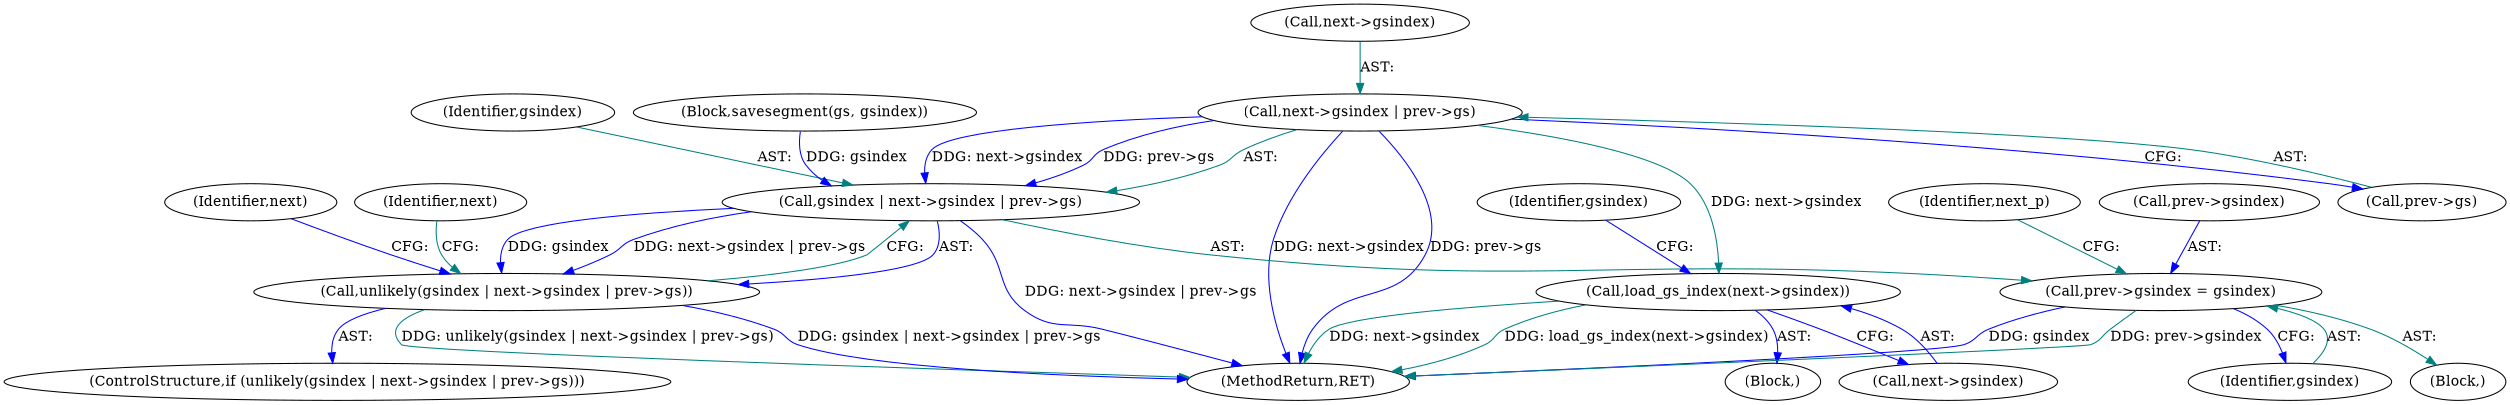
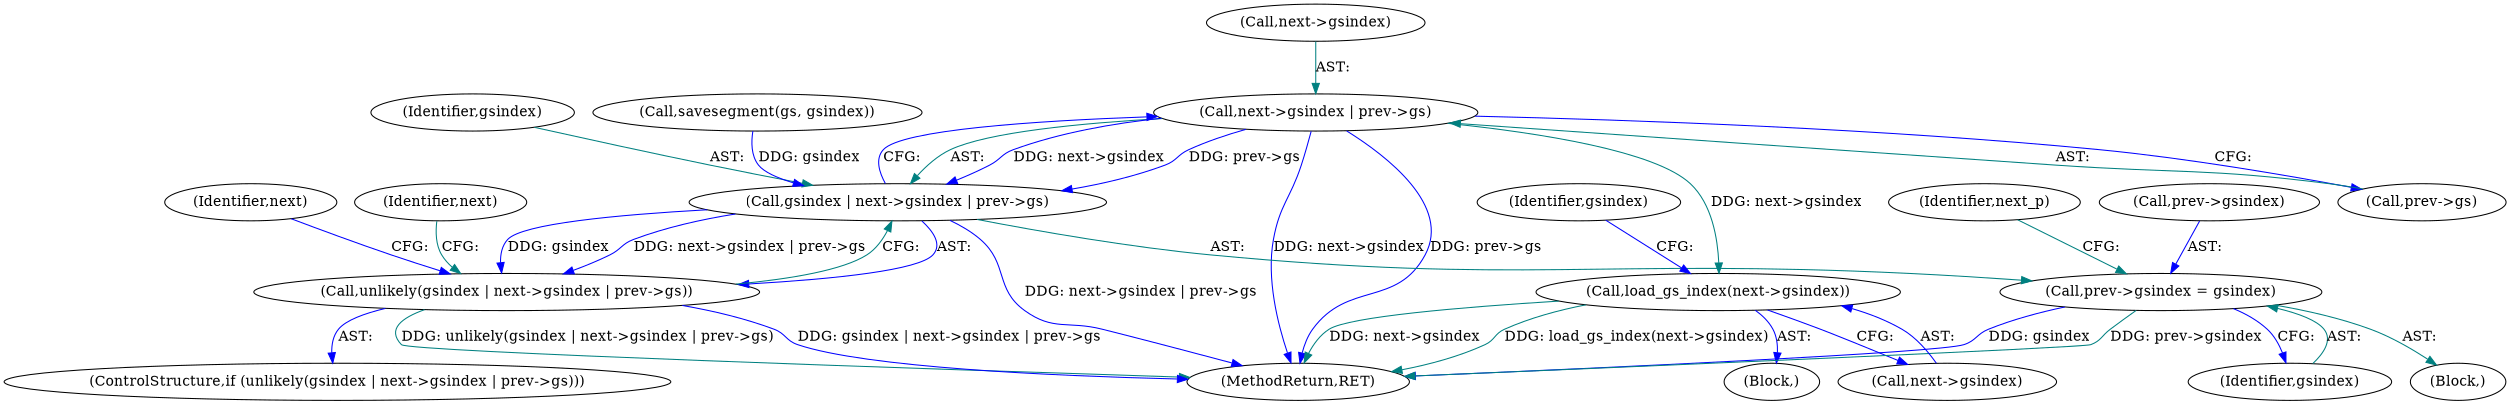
(805, 112) -> (757, 112)
none -> (995, 126)
